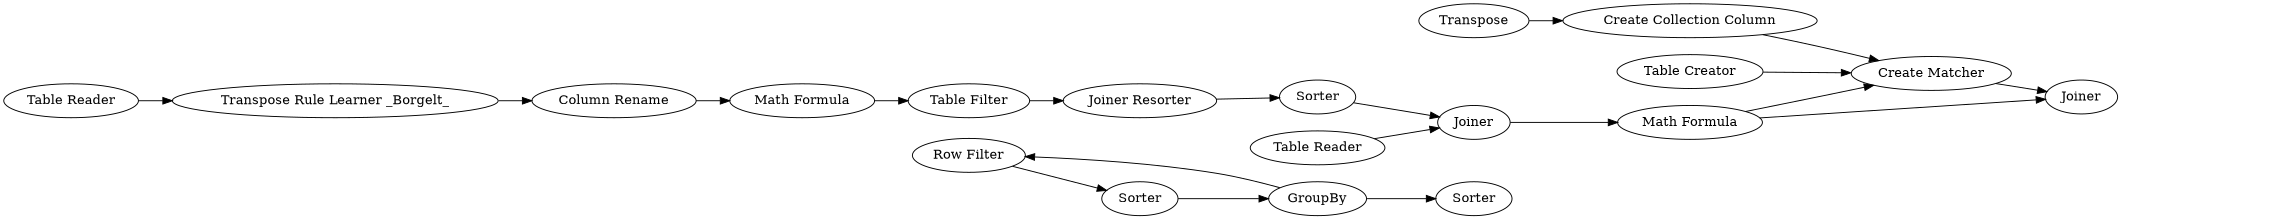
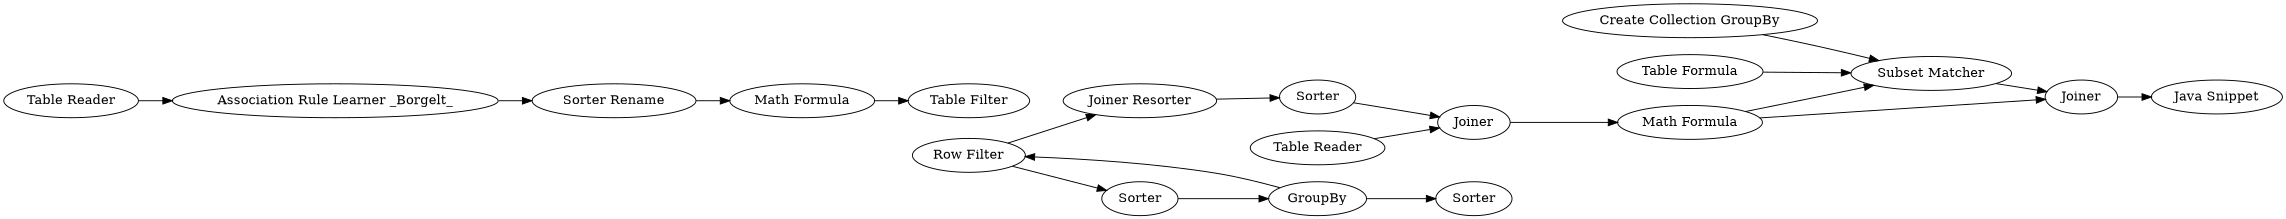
(1474, 21) -> none
(1690, 21) -> (1690, 21)
(1690, 72) -> (1690, 72)
(1931, 73) -> (1931, 73)
none -> (2217, 97)
(335, 101) -> (335, 101)
(614, 101) -> (614, 101)
(1042, 101) -> (1047, 130)
